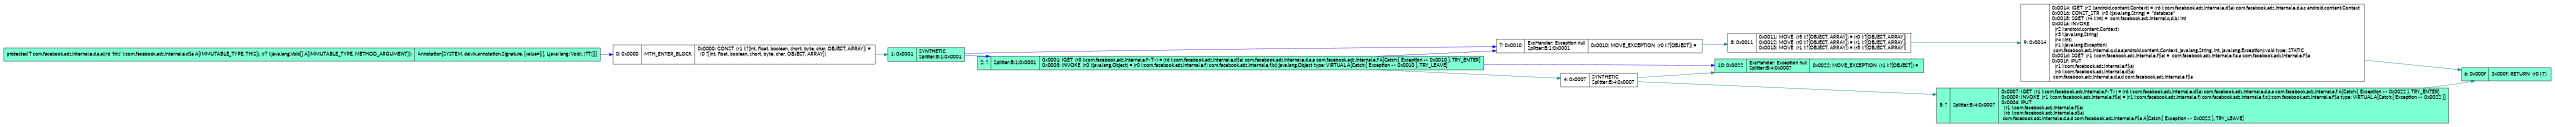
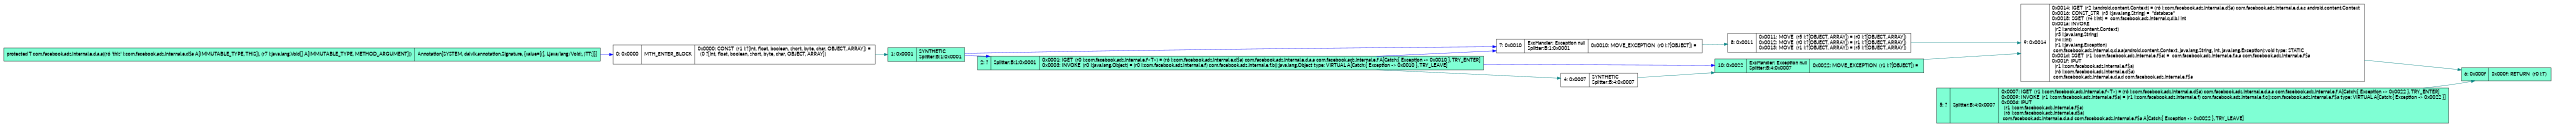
none -> (1971, 57)
(1785, 88) -> none
